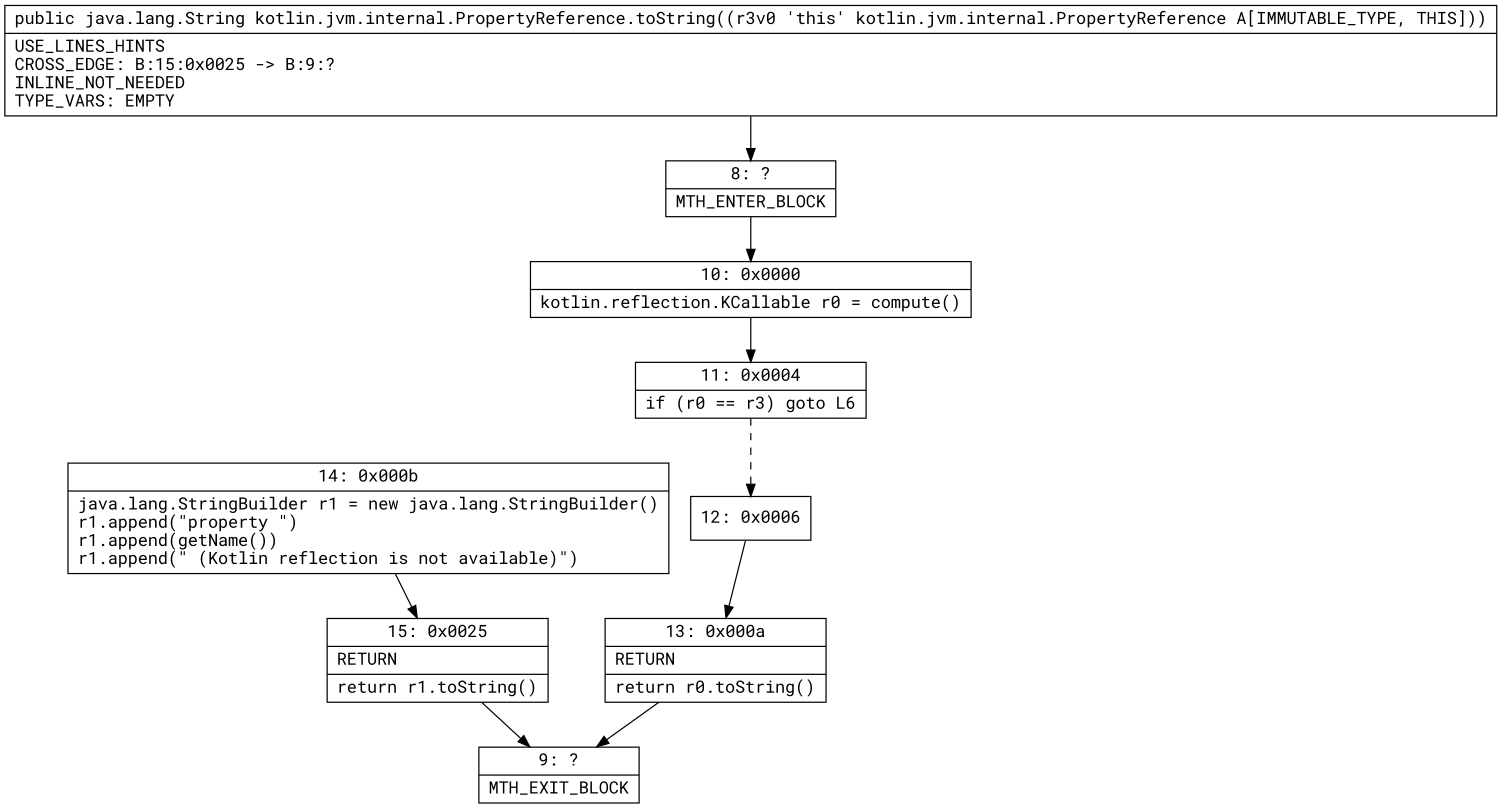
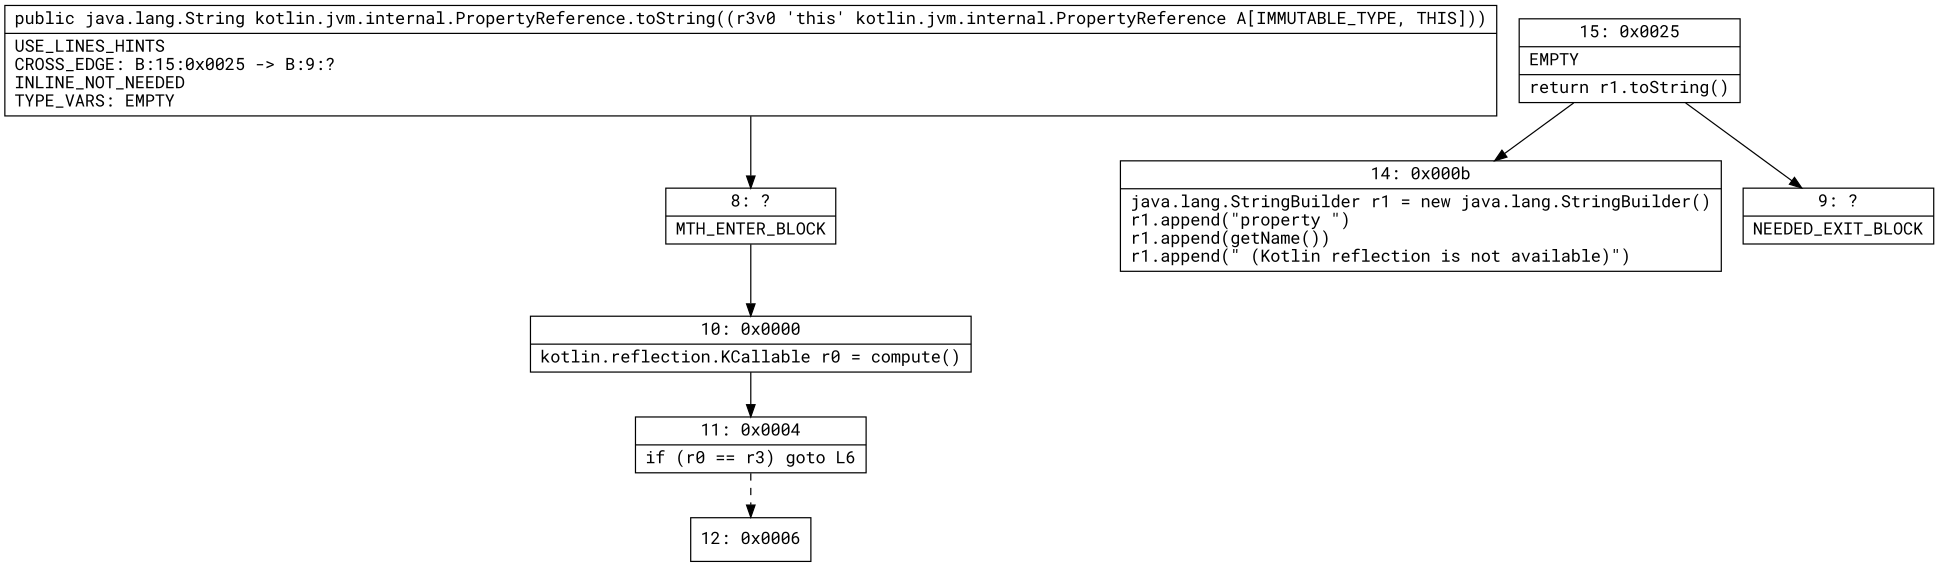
(404, 591) -> (1539, 128)
(367, 660) -> (1554, 60)
(716, 660) -> none
(559, 788) -> (1838, 229)
